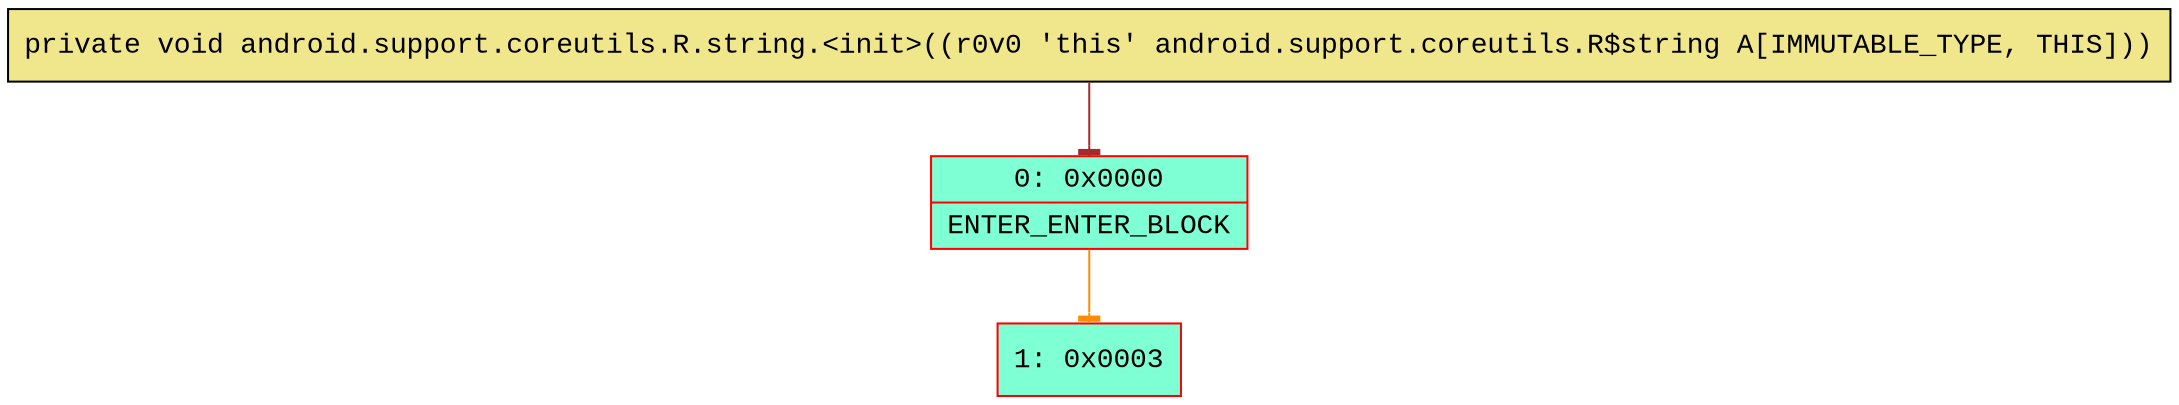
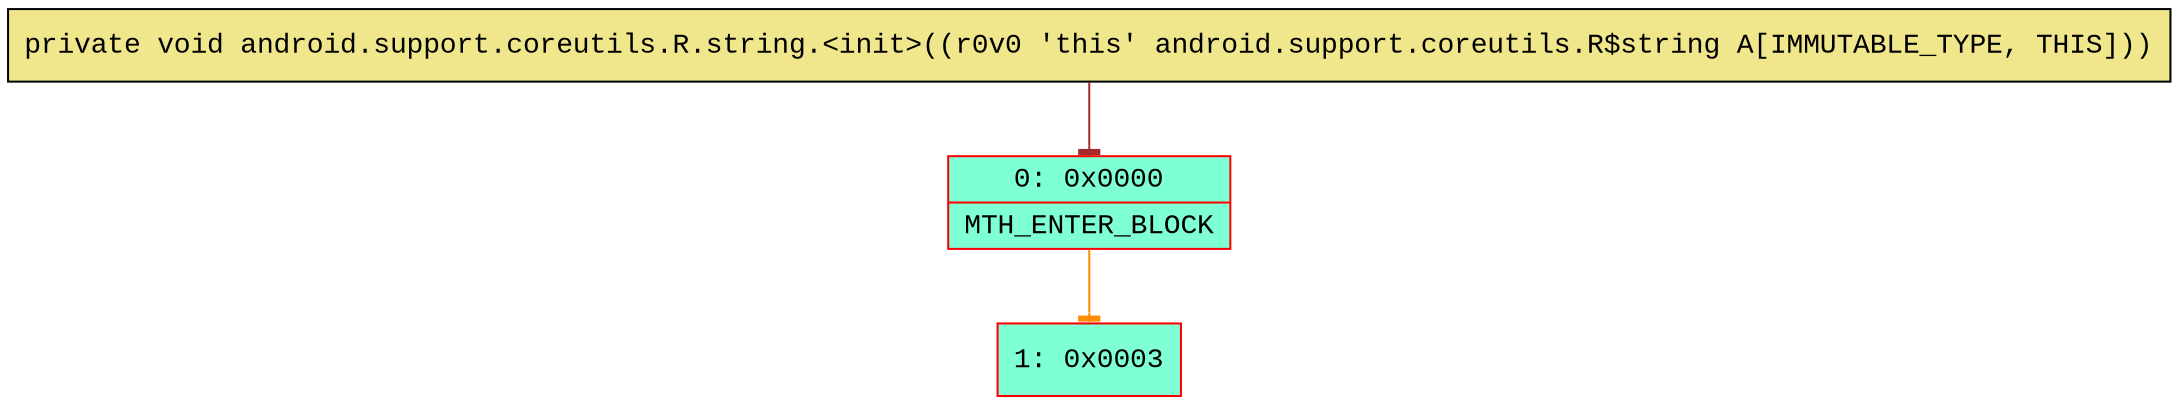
(1089, 225) -> (1089, 225)
